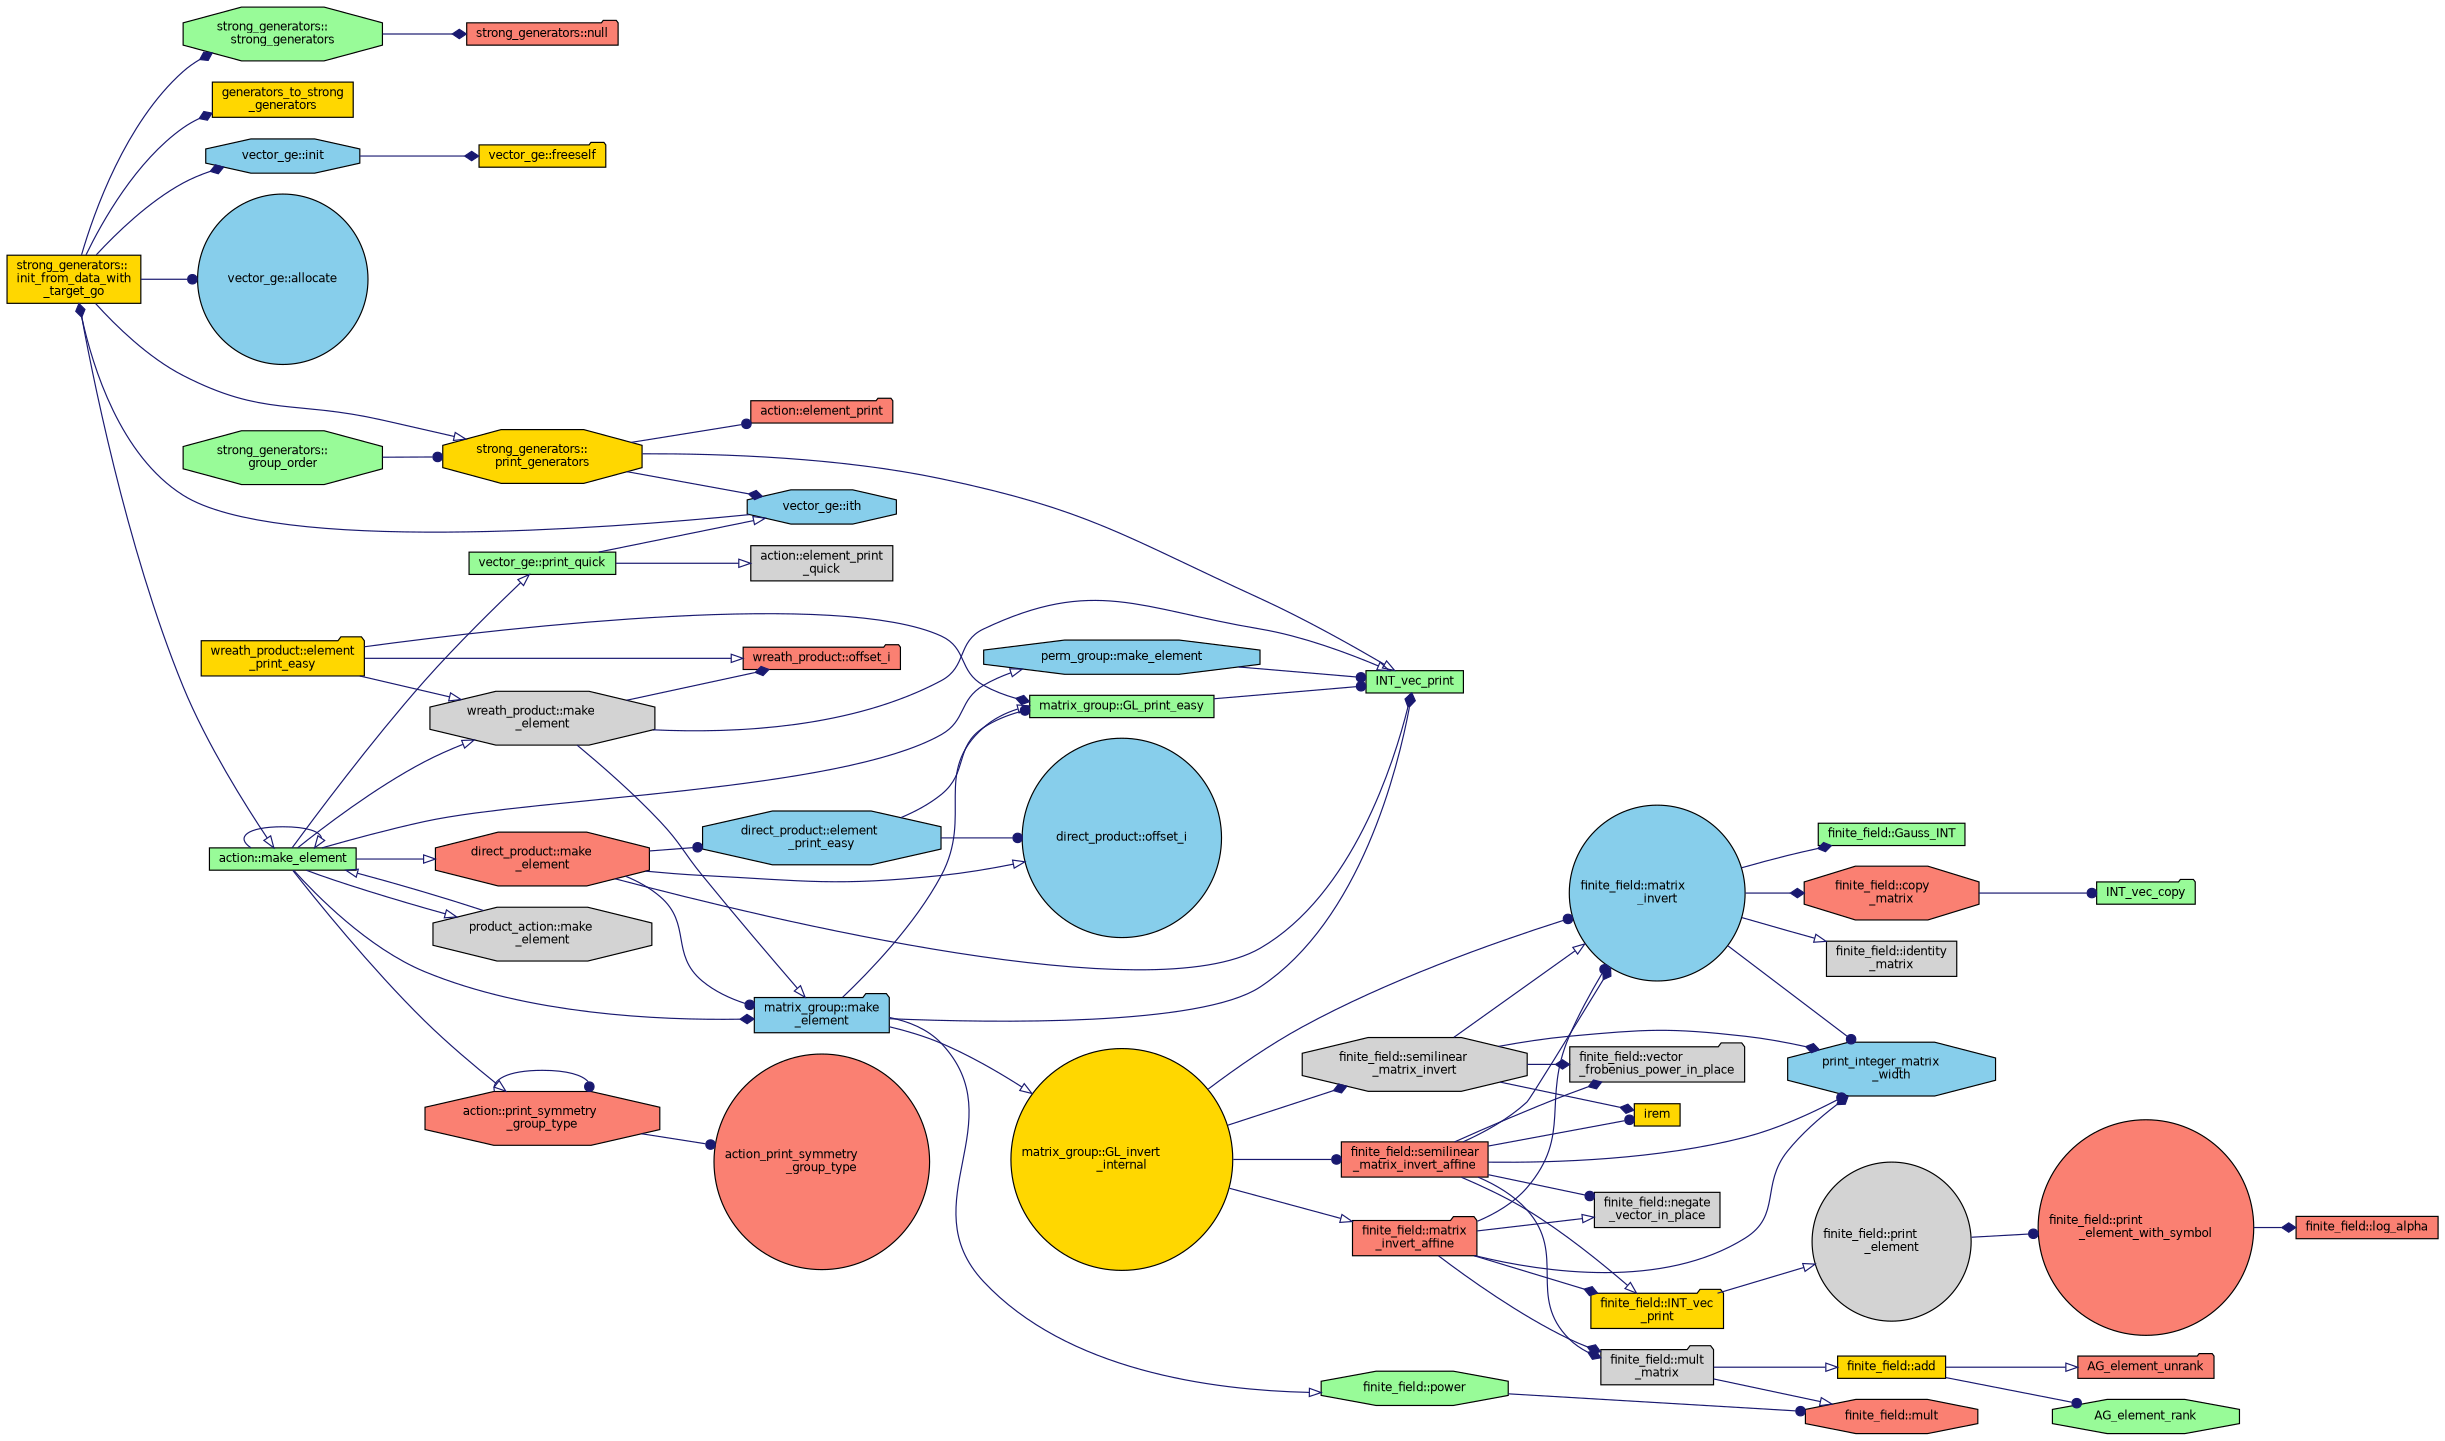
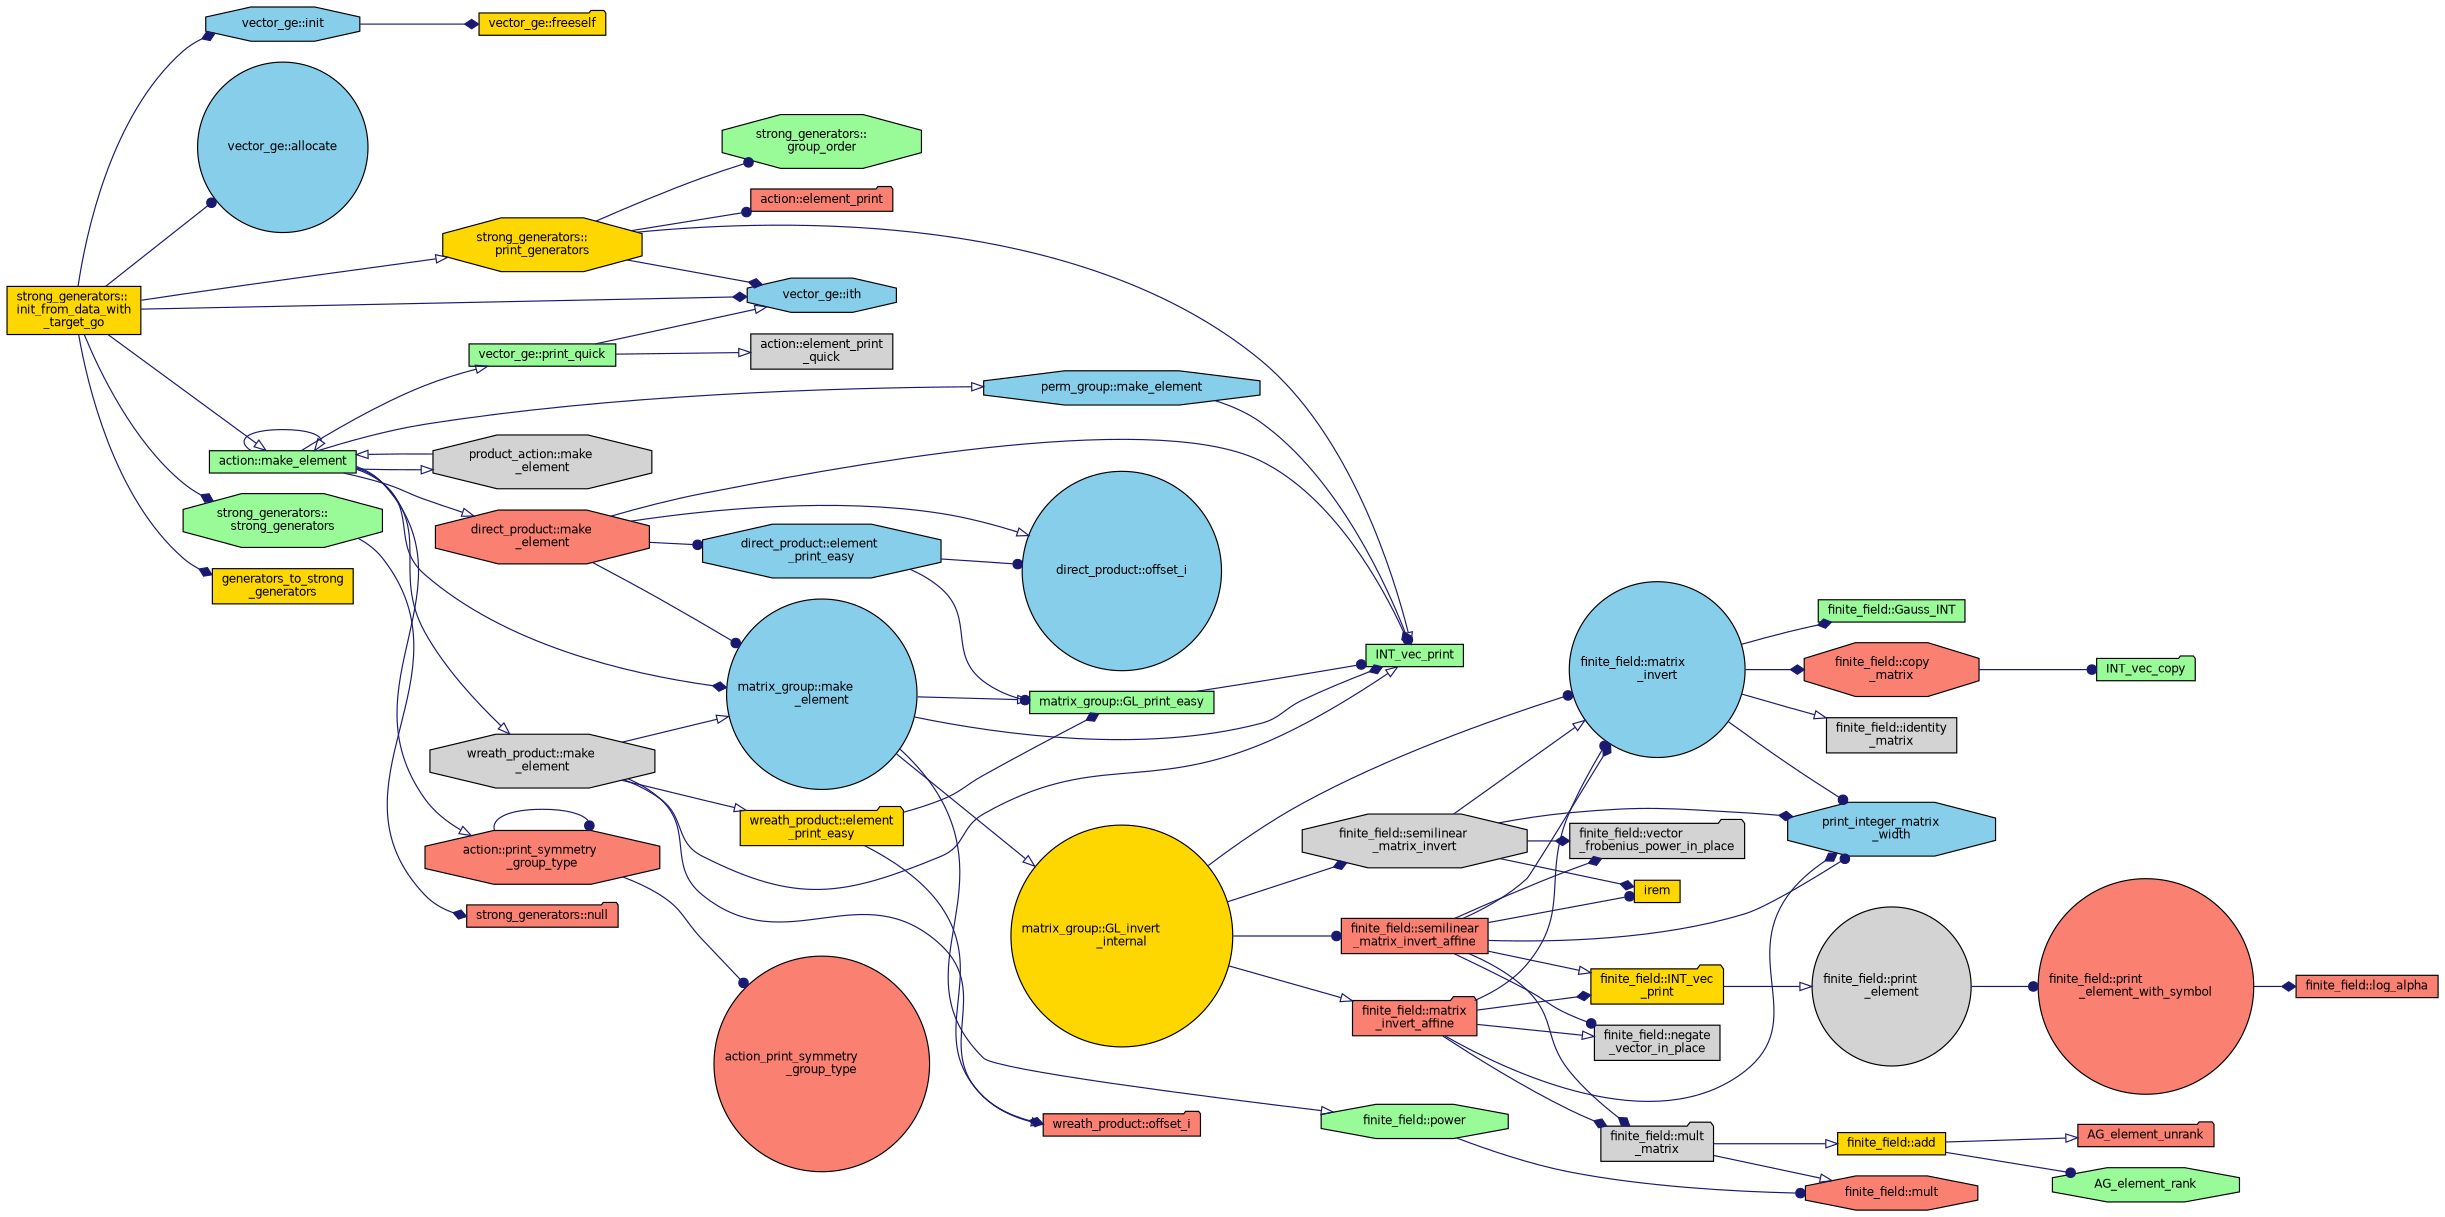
(408, 457) -> (669, 190)
(359, 530) -> (437, 303)
(405, 686) -> (678, 794)
(822, 1015) -> (822, 694)
